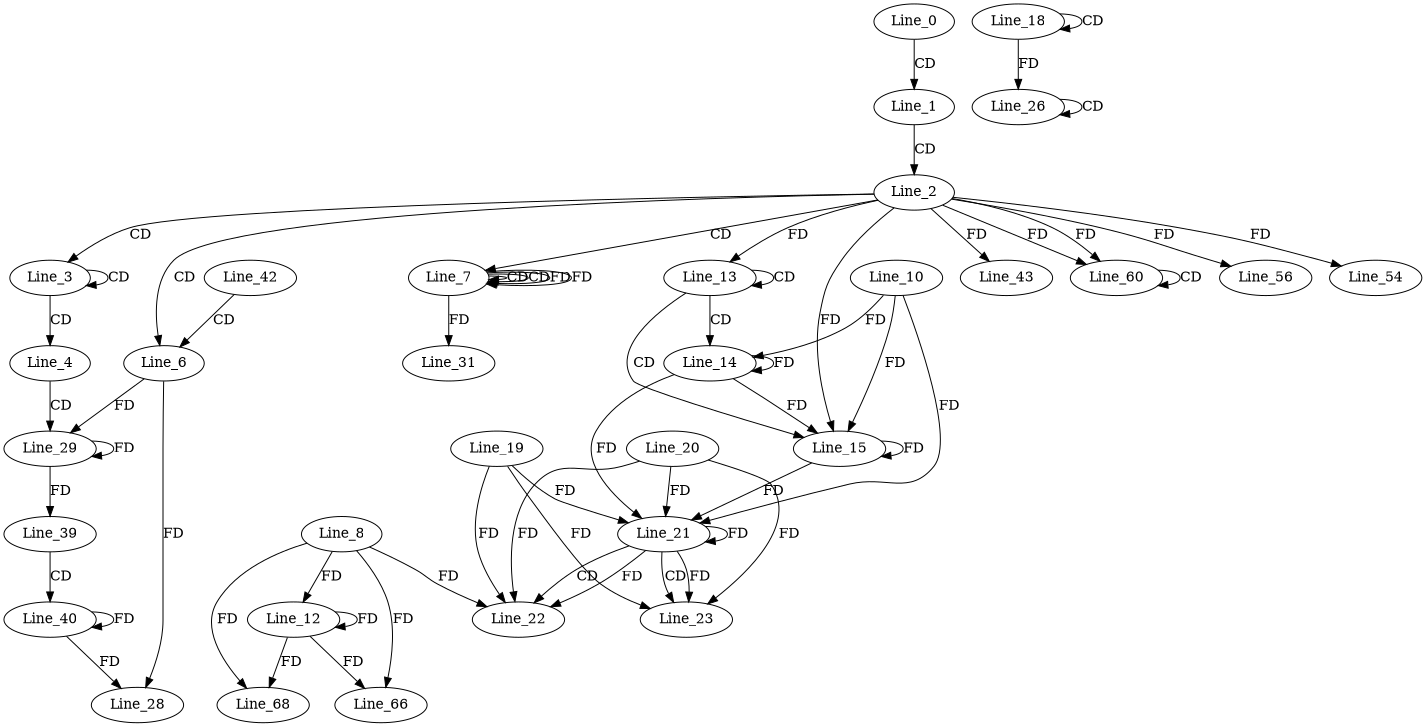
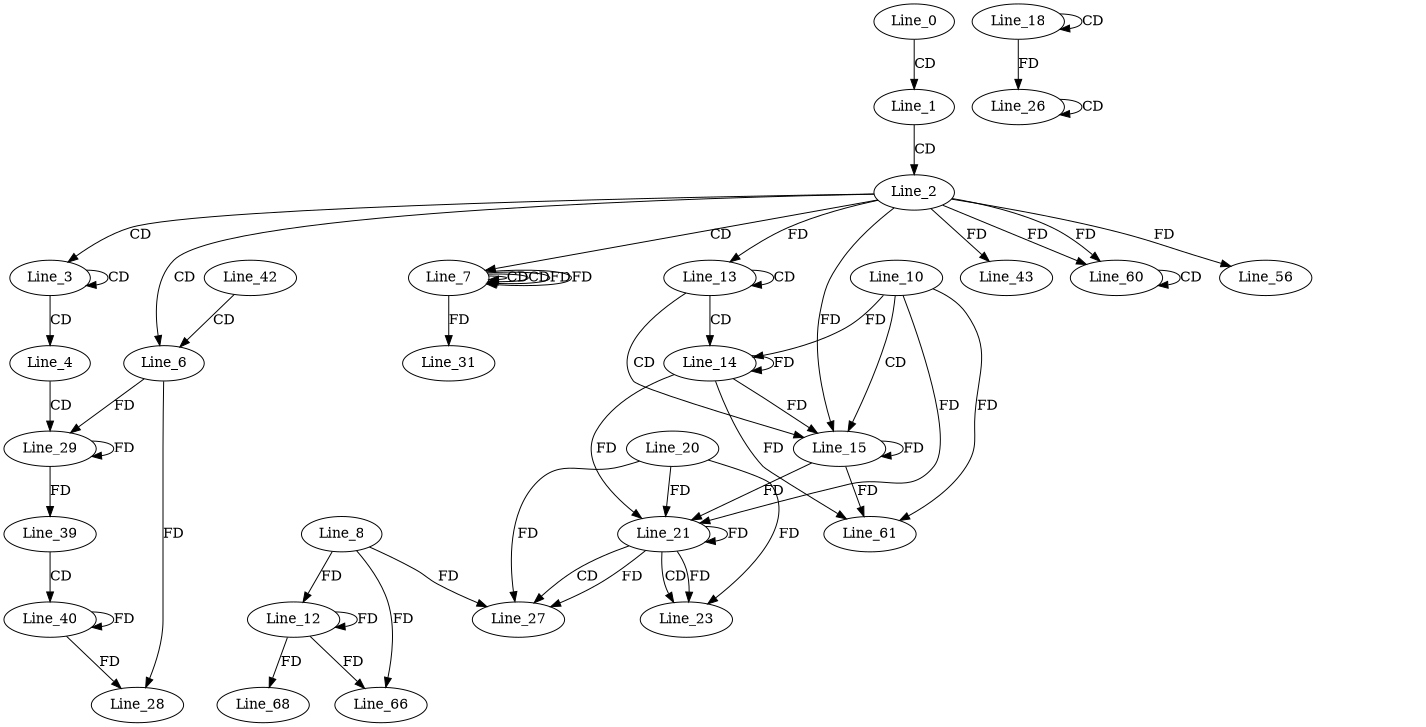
(1376, 278) -> none
(896, 363) -> (896, 363)
(497, 449) -> none
none -> (870, 534)
(223, 593) -> none
(518, 620) -> (518, 620)
